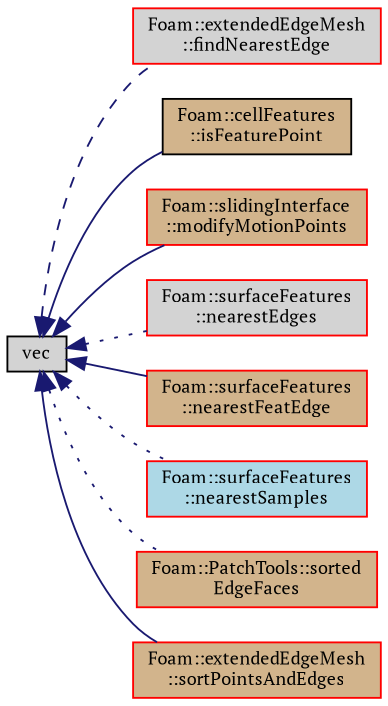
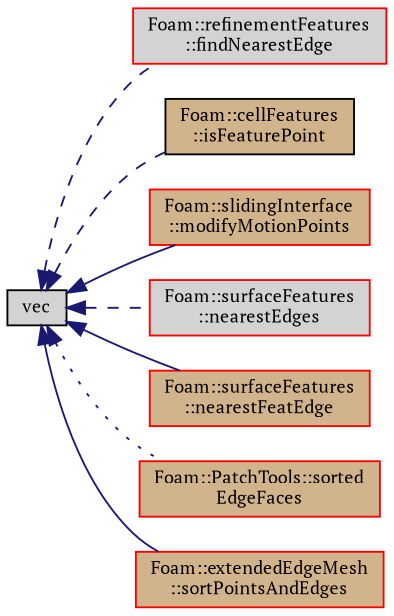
(257, 36) -> (260, 36)
(90, 224) -> (100, 203)
(116, 337) -> (117, 308)
(257, 489) -> none
